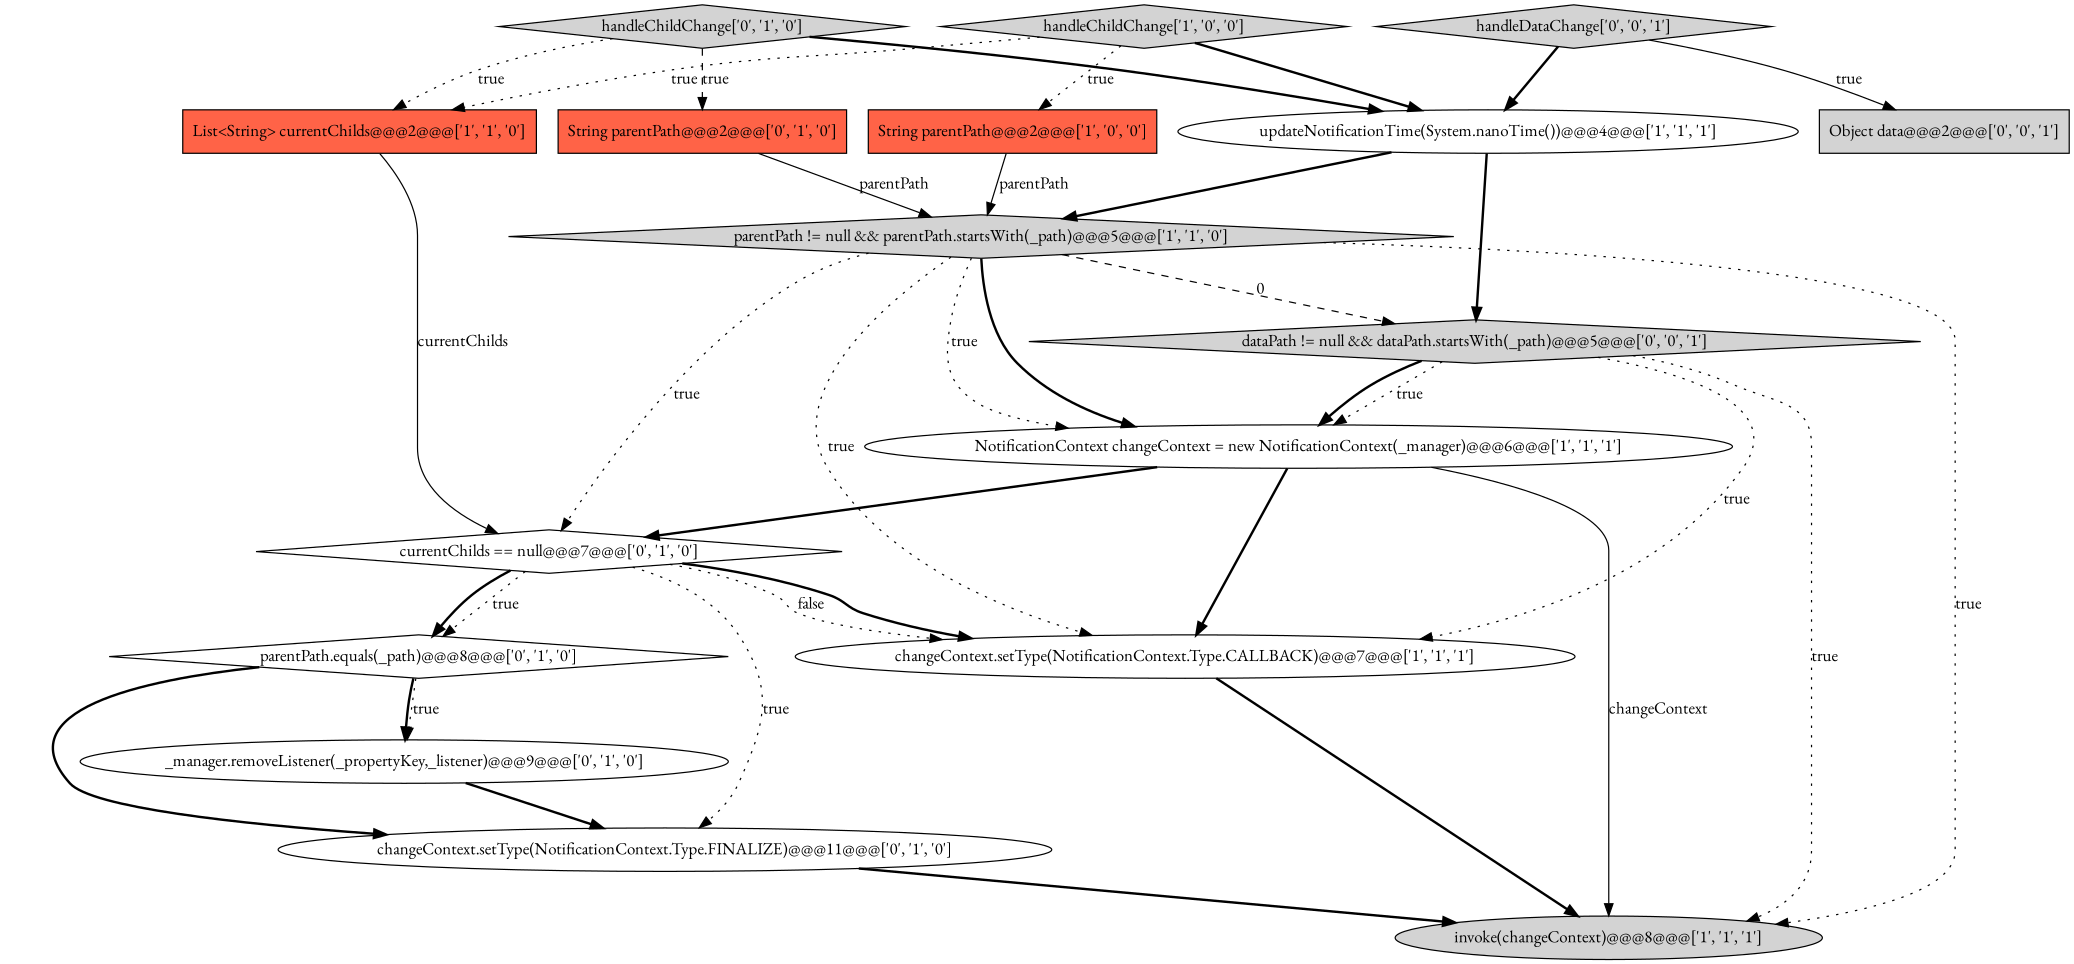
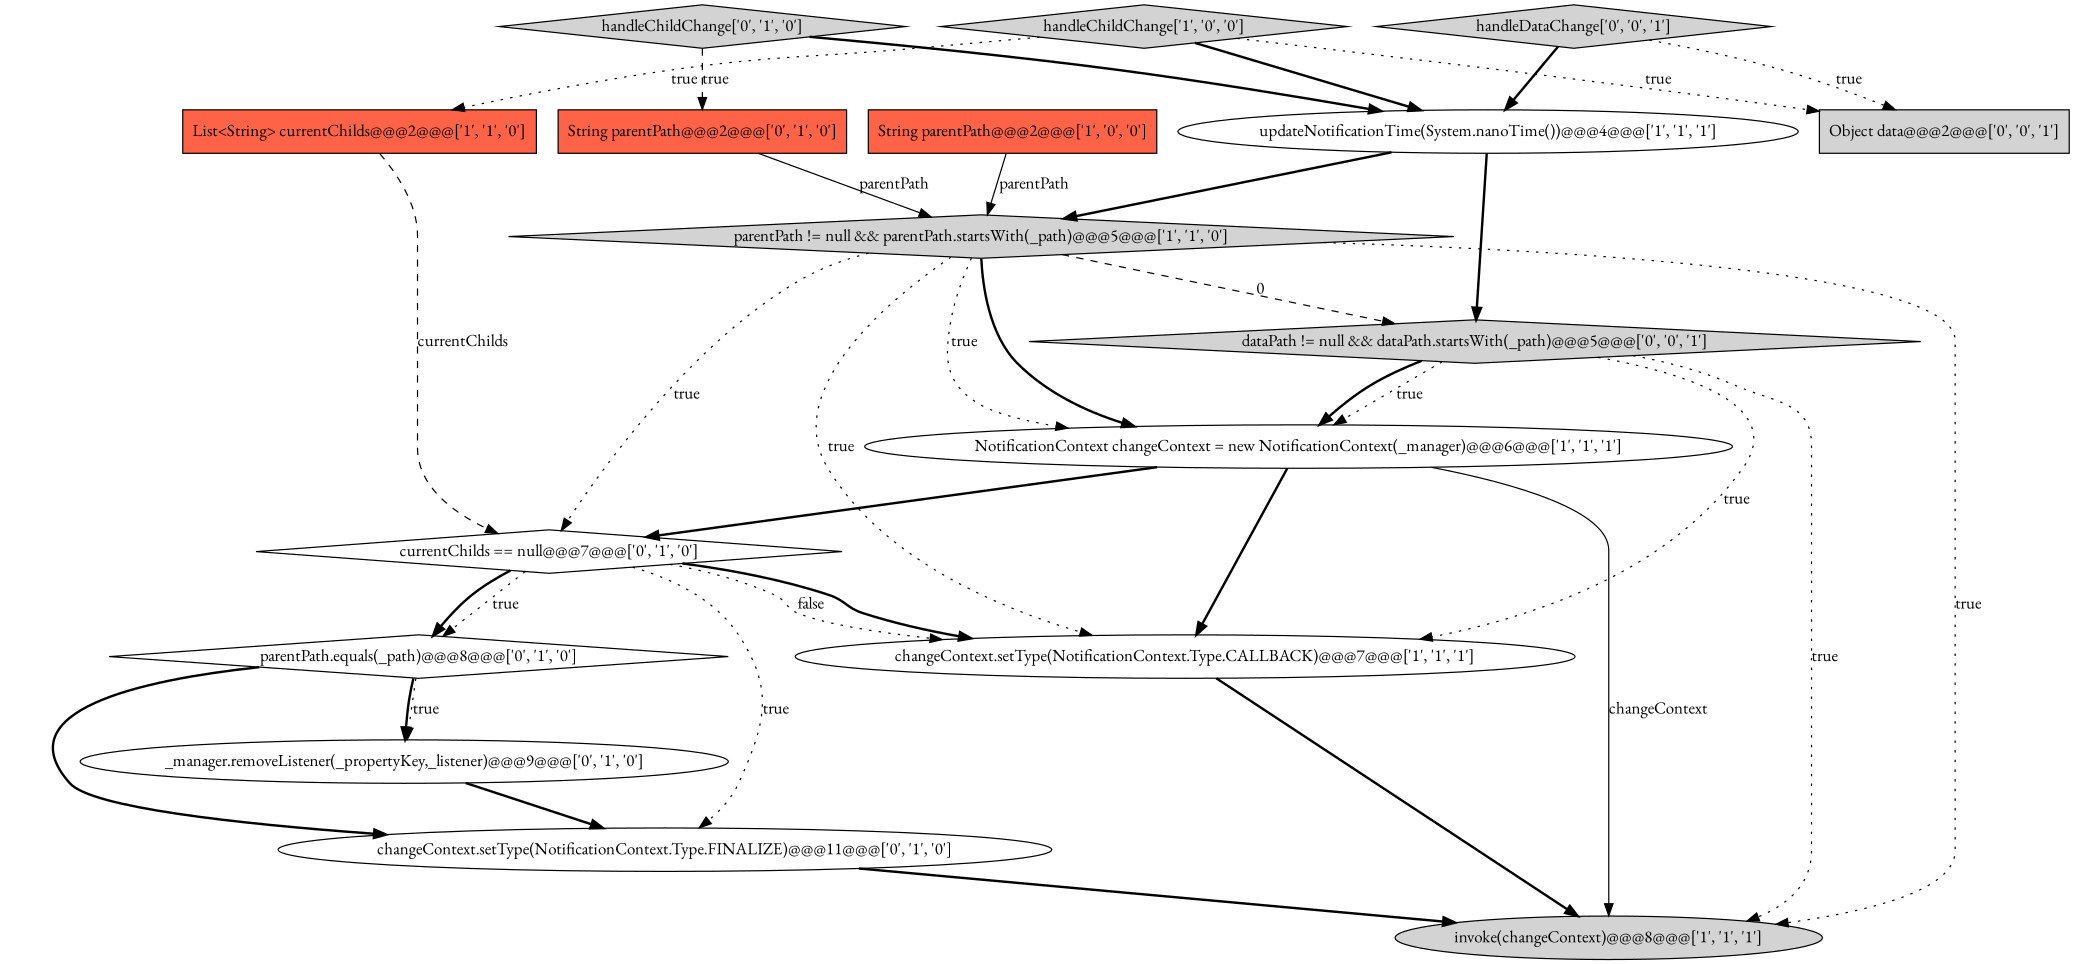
(505, 62) -> none
(1768, 66) -> (1768, 66)
(1085, 74) -> (1522, 73)
(418, 352) -> (418, 352)
